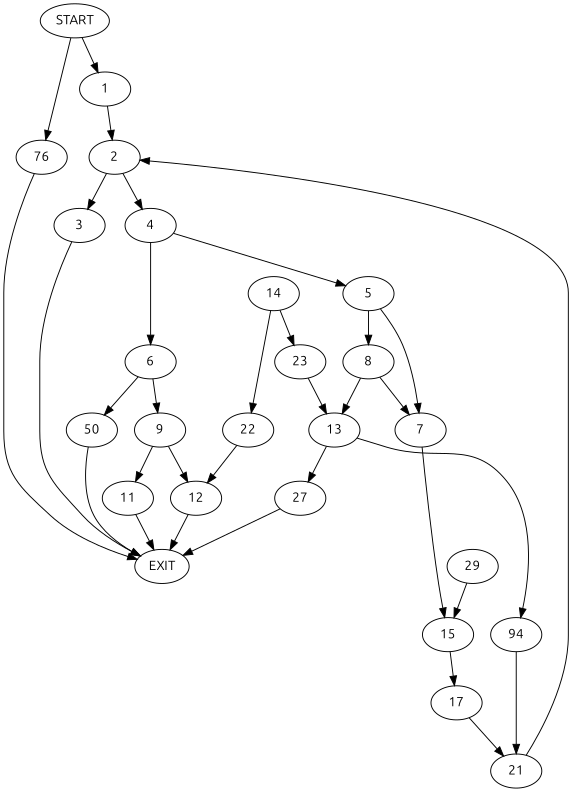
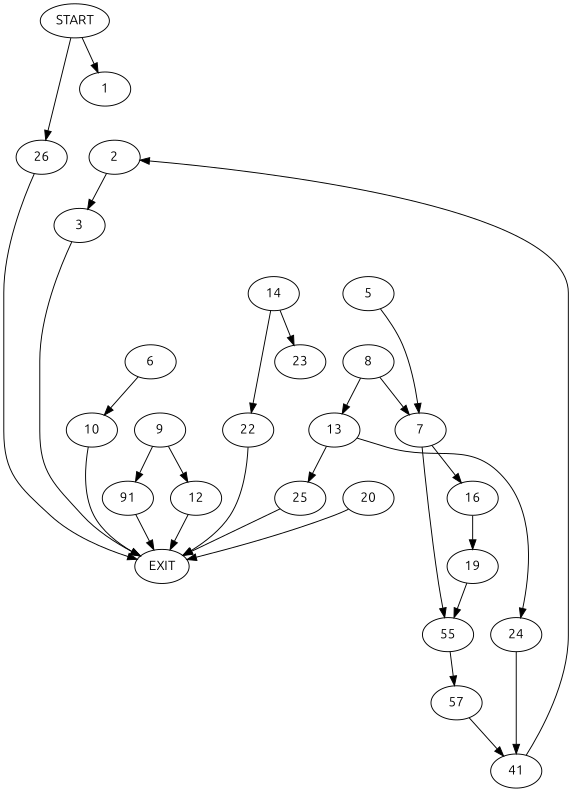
(109, 118) -> none
(42, 157) -> (42, 157)
(151, 225) -> none
(368, 323) -> none
(155, 391) -> none
(315, 392) -> none
(92, 430) -> (92, 430)
(225, 460) -> (235, 507)
(128, 498) -> (128, 498)
(300, 498) -> (300, 498)
none -> (368, 498)
none -> (473, 498)
(473, 566) -> (473, 566)
(448, 635) -> (448, 635)
(516, 635) -> (516, 635)
(457, 703) -> (457, 703)
(516, 771) -> (516, 771)
